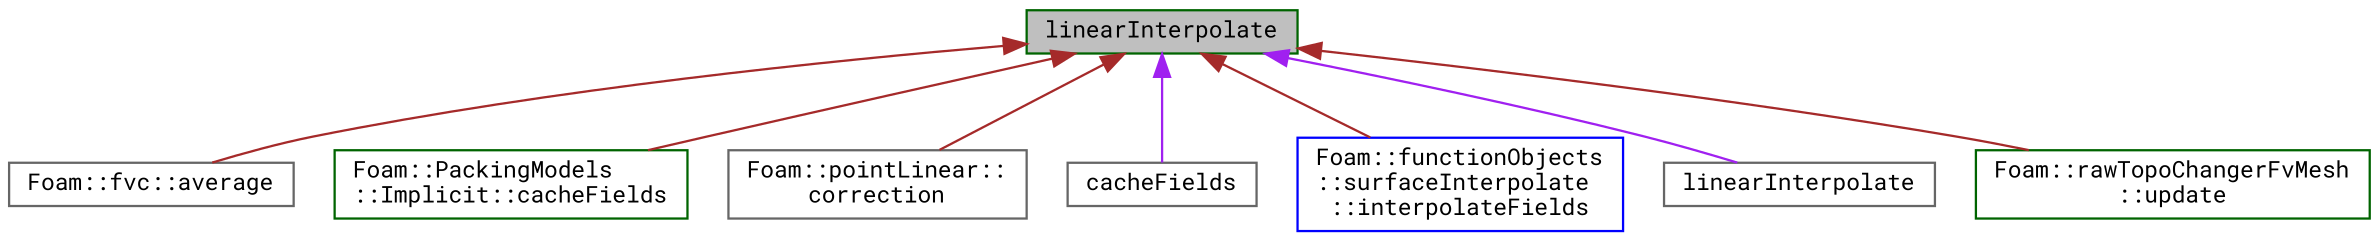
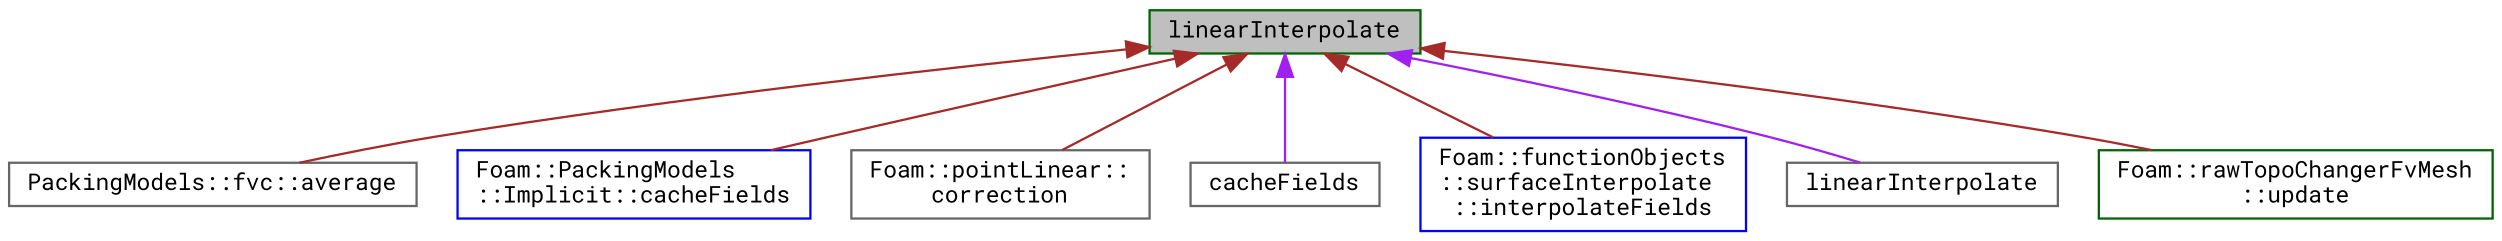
(151, 184) -> (213, 184)
(511, 184) -> (634, 184)
